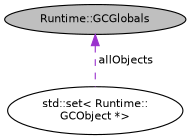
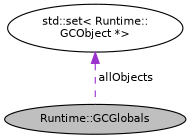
(95, 66) -> (95, 84)
